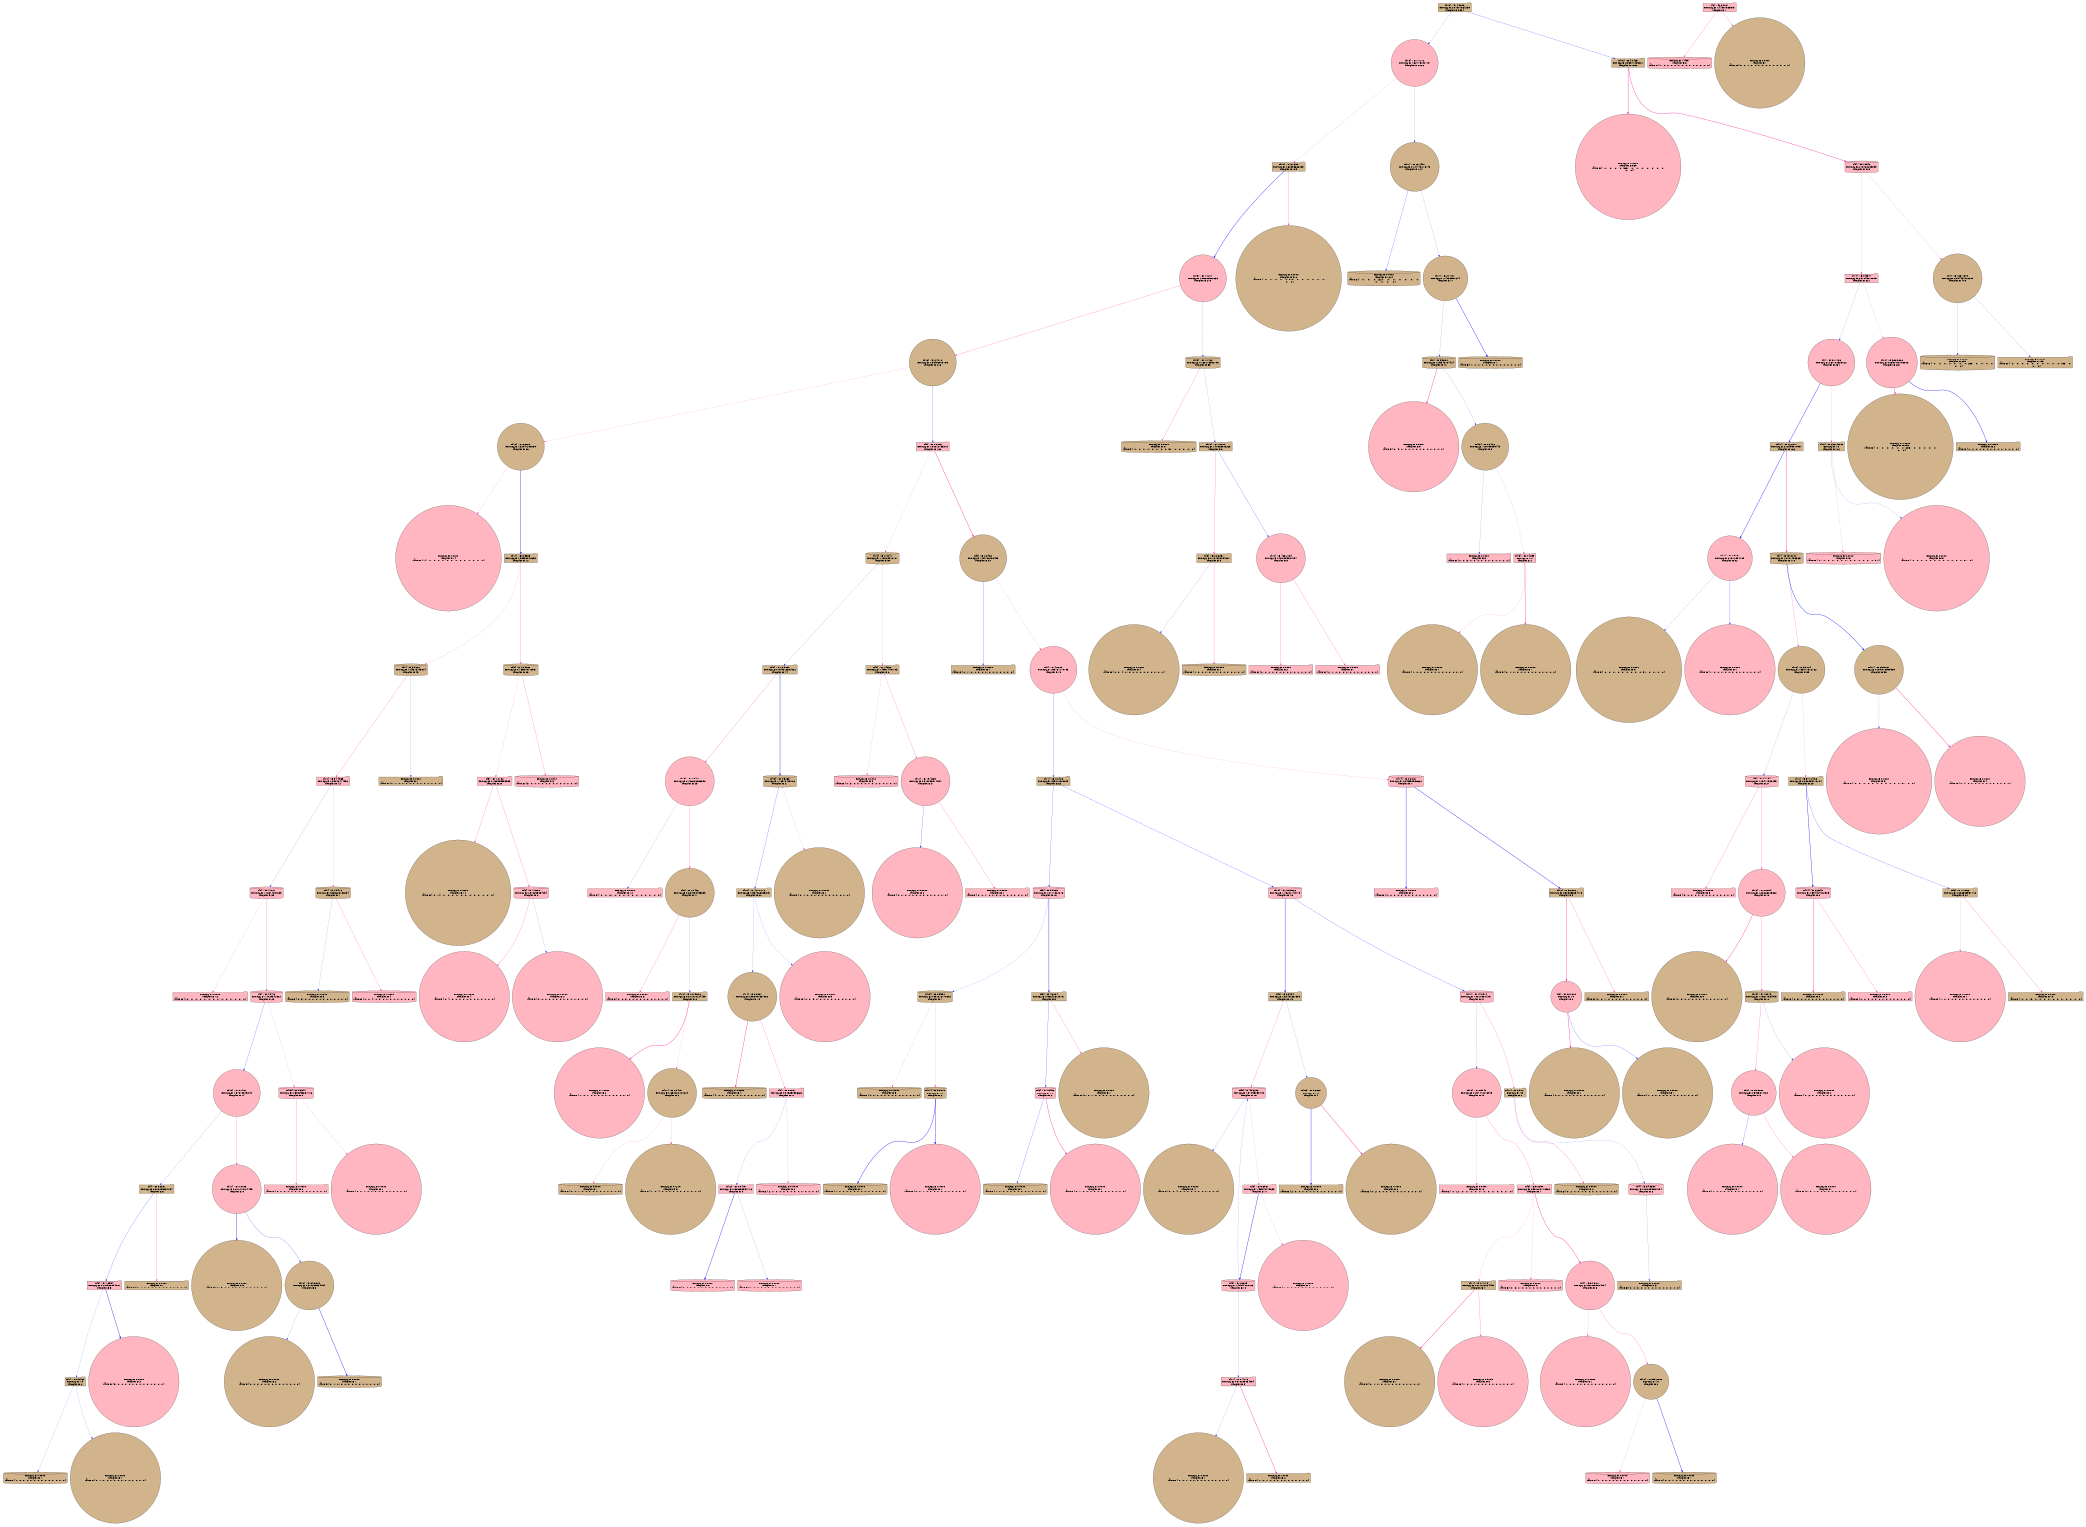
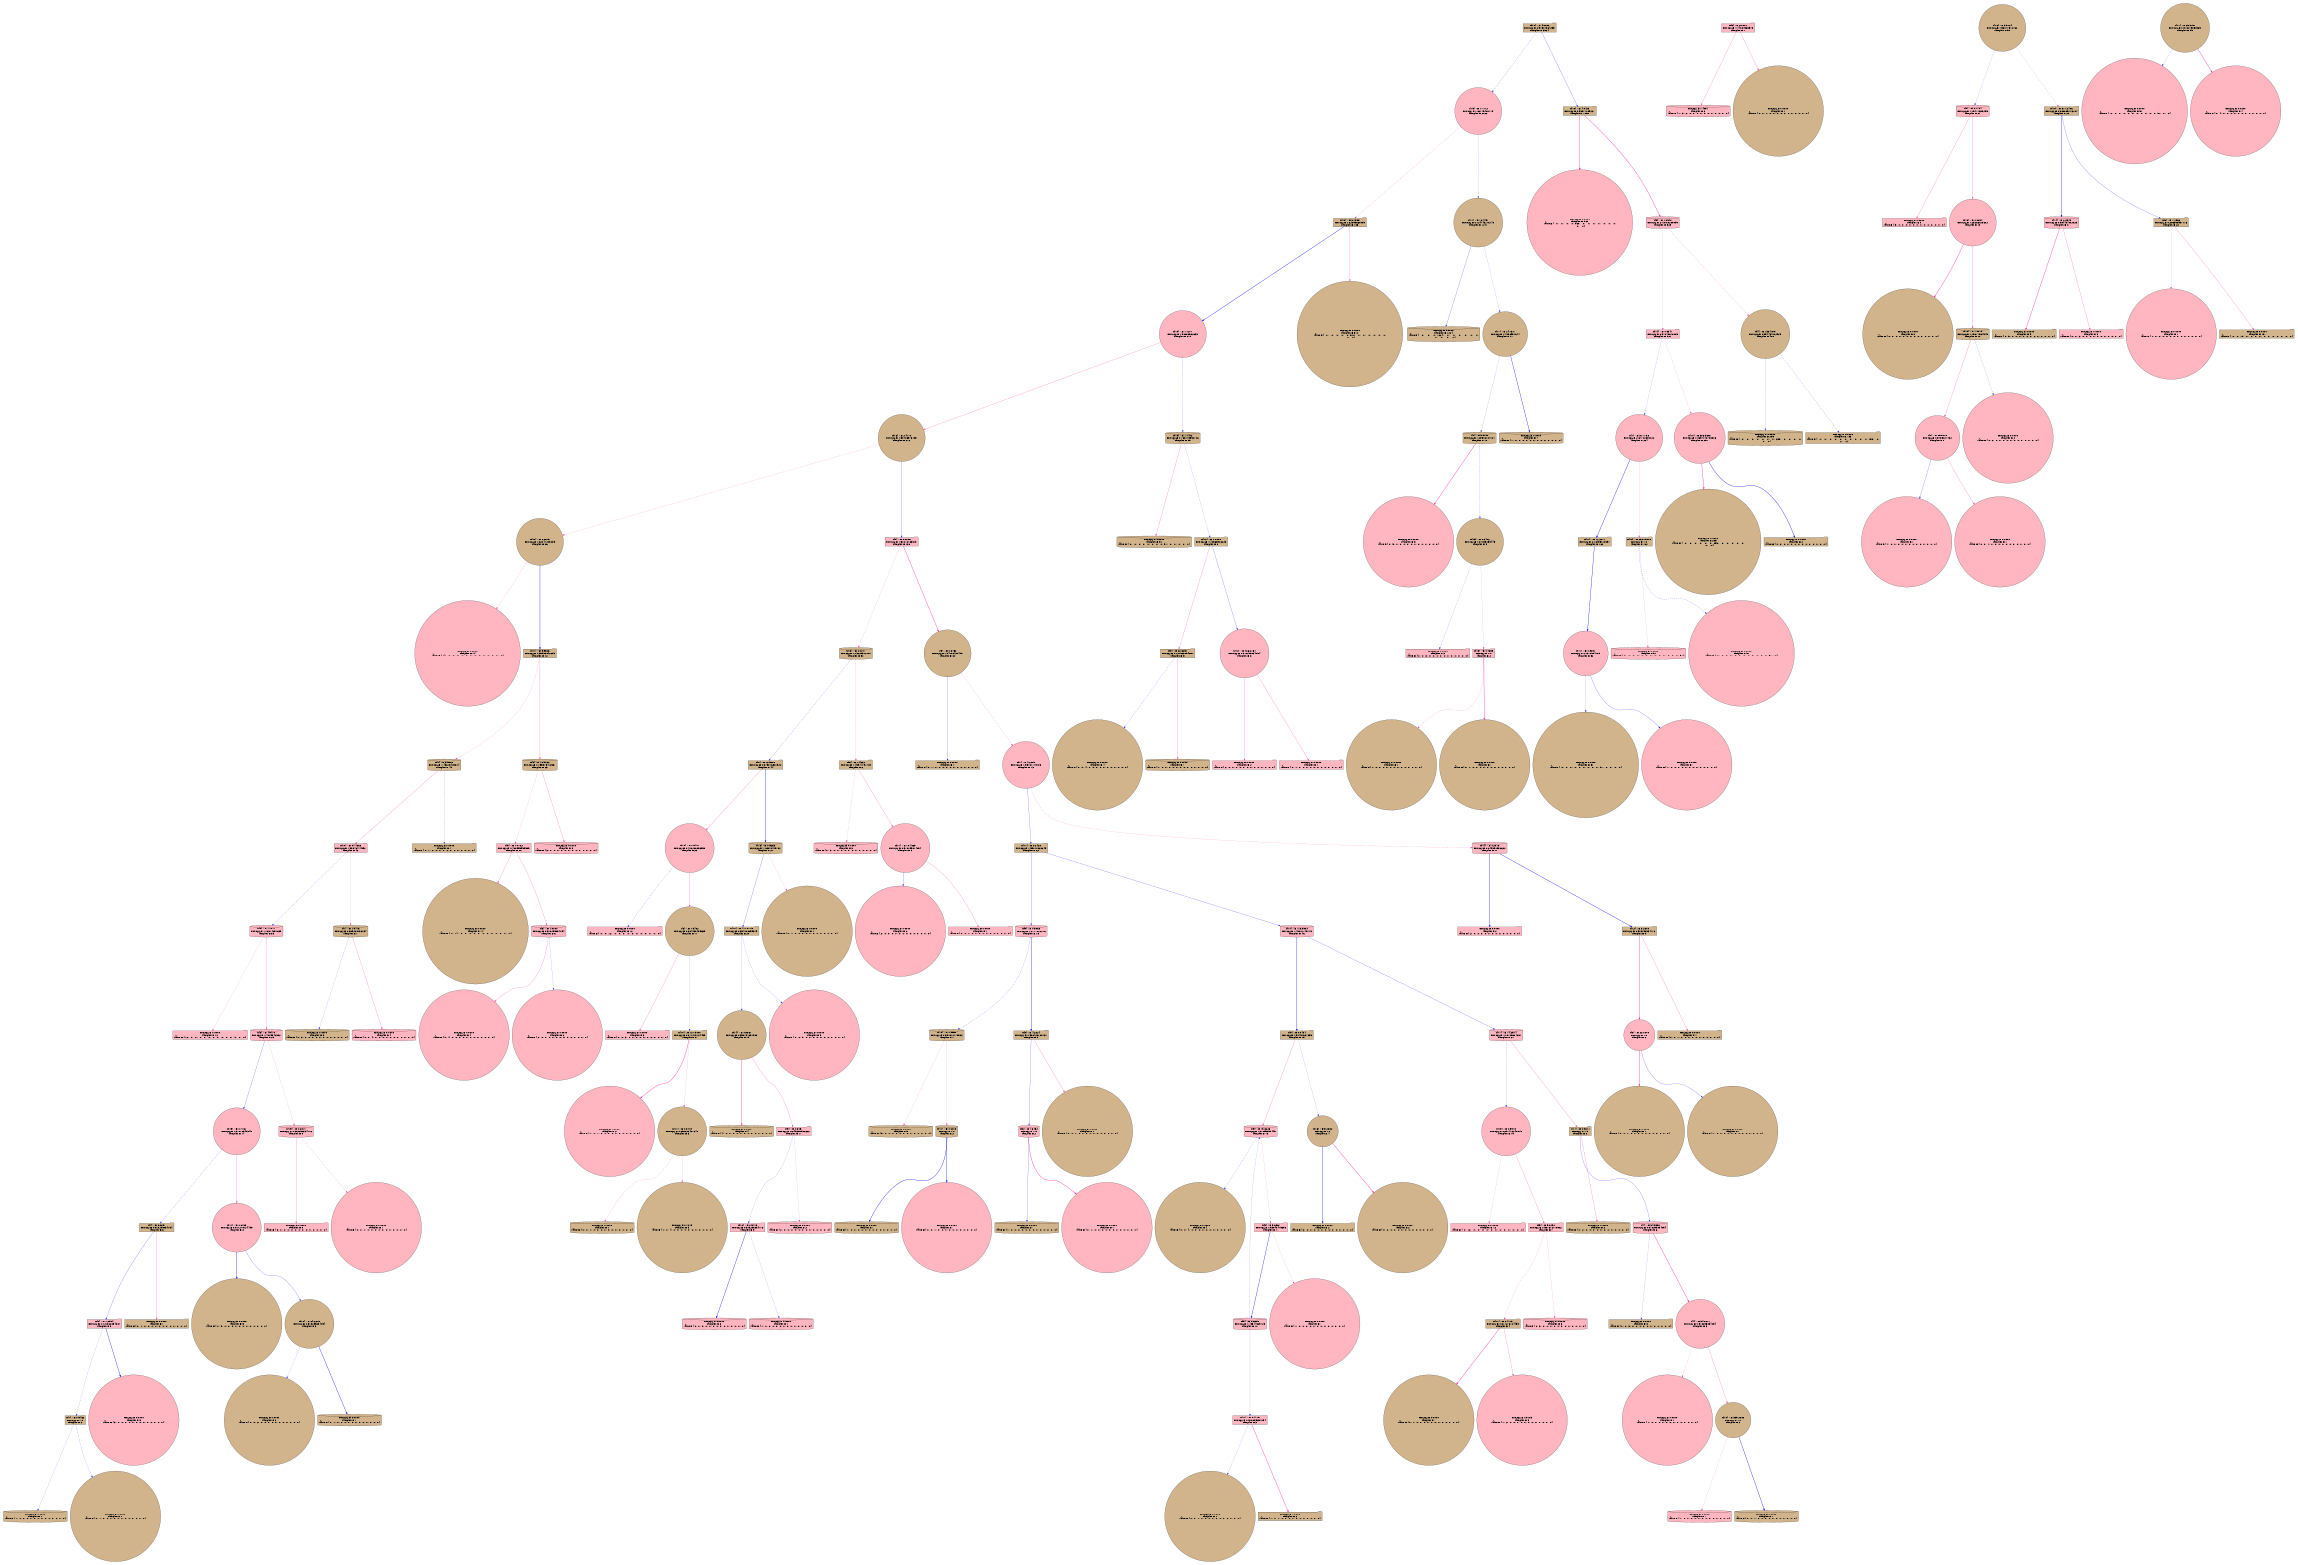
(1787, 558) -> none
(1574, 1142) -> (1611, 1180)
(1551, 1232) -> (1671, 1267)
